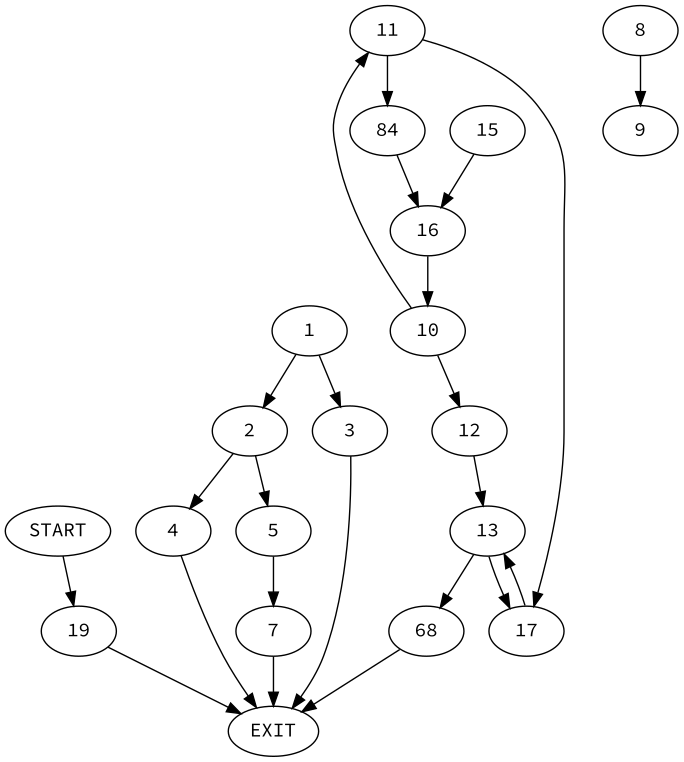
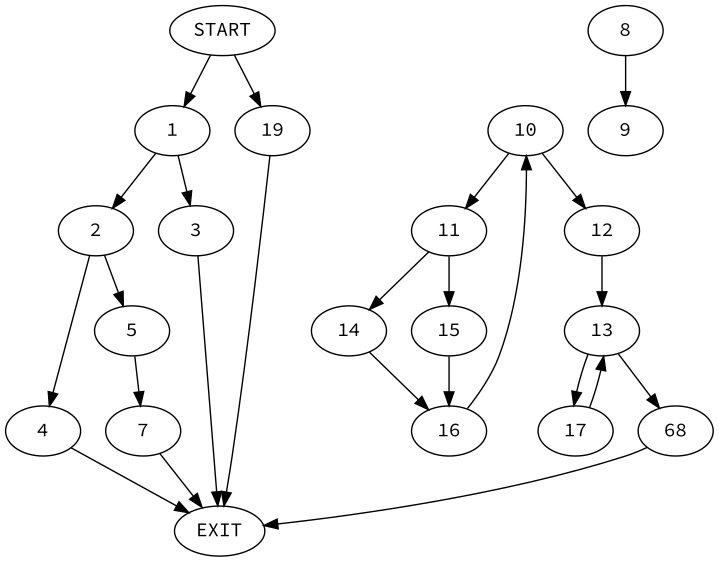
none -> (201, 75)
(387, 131) -> (349, 331)
(564, 280) -> (449, 274)
